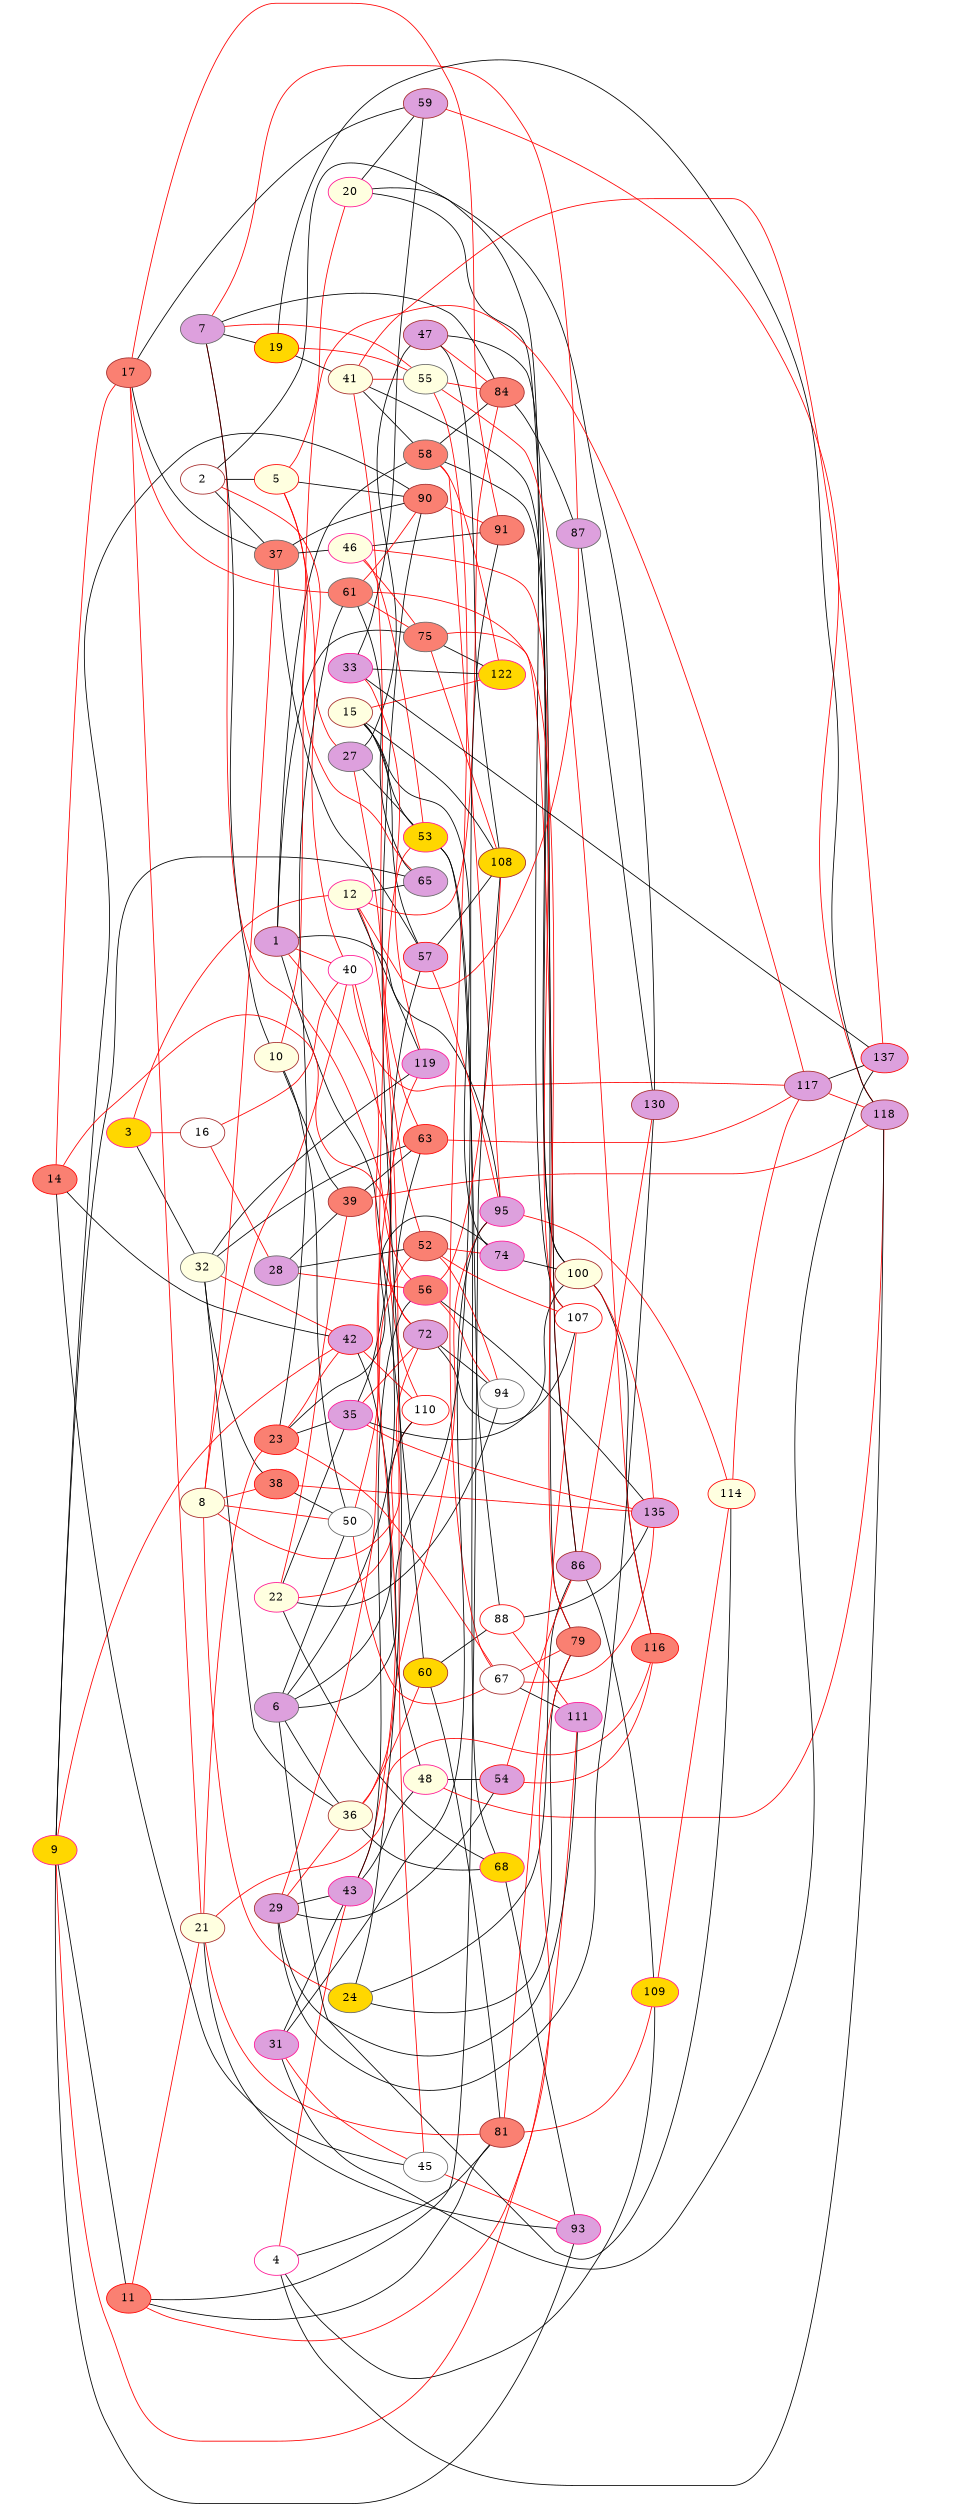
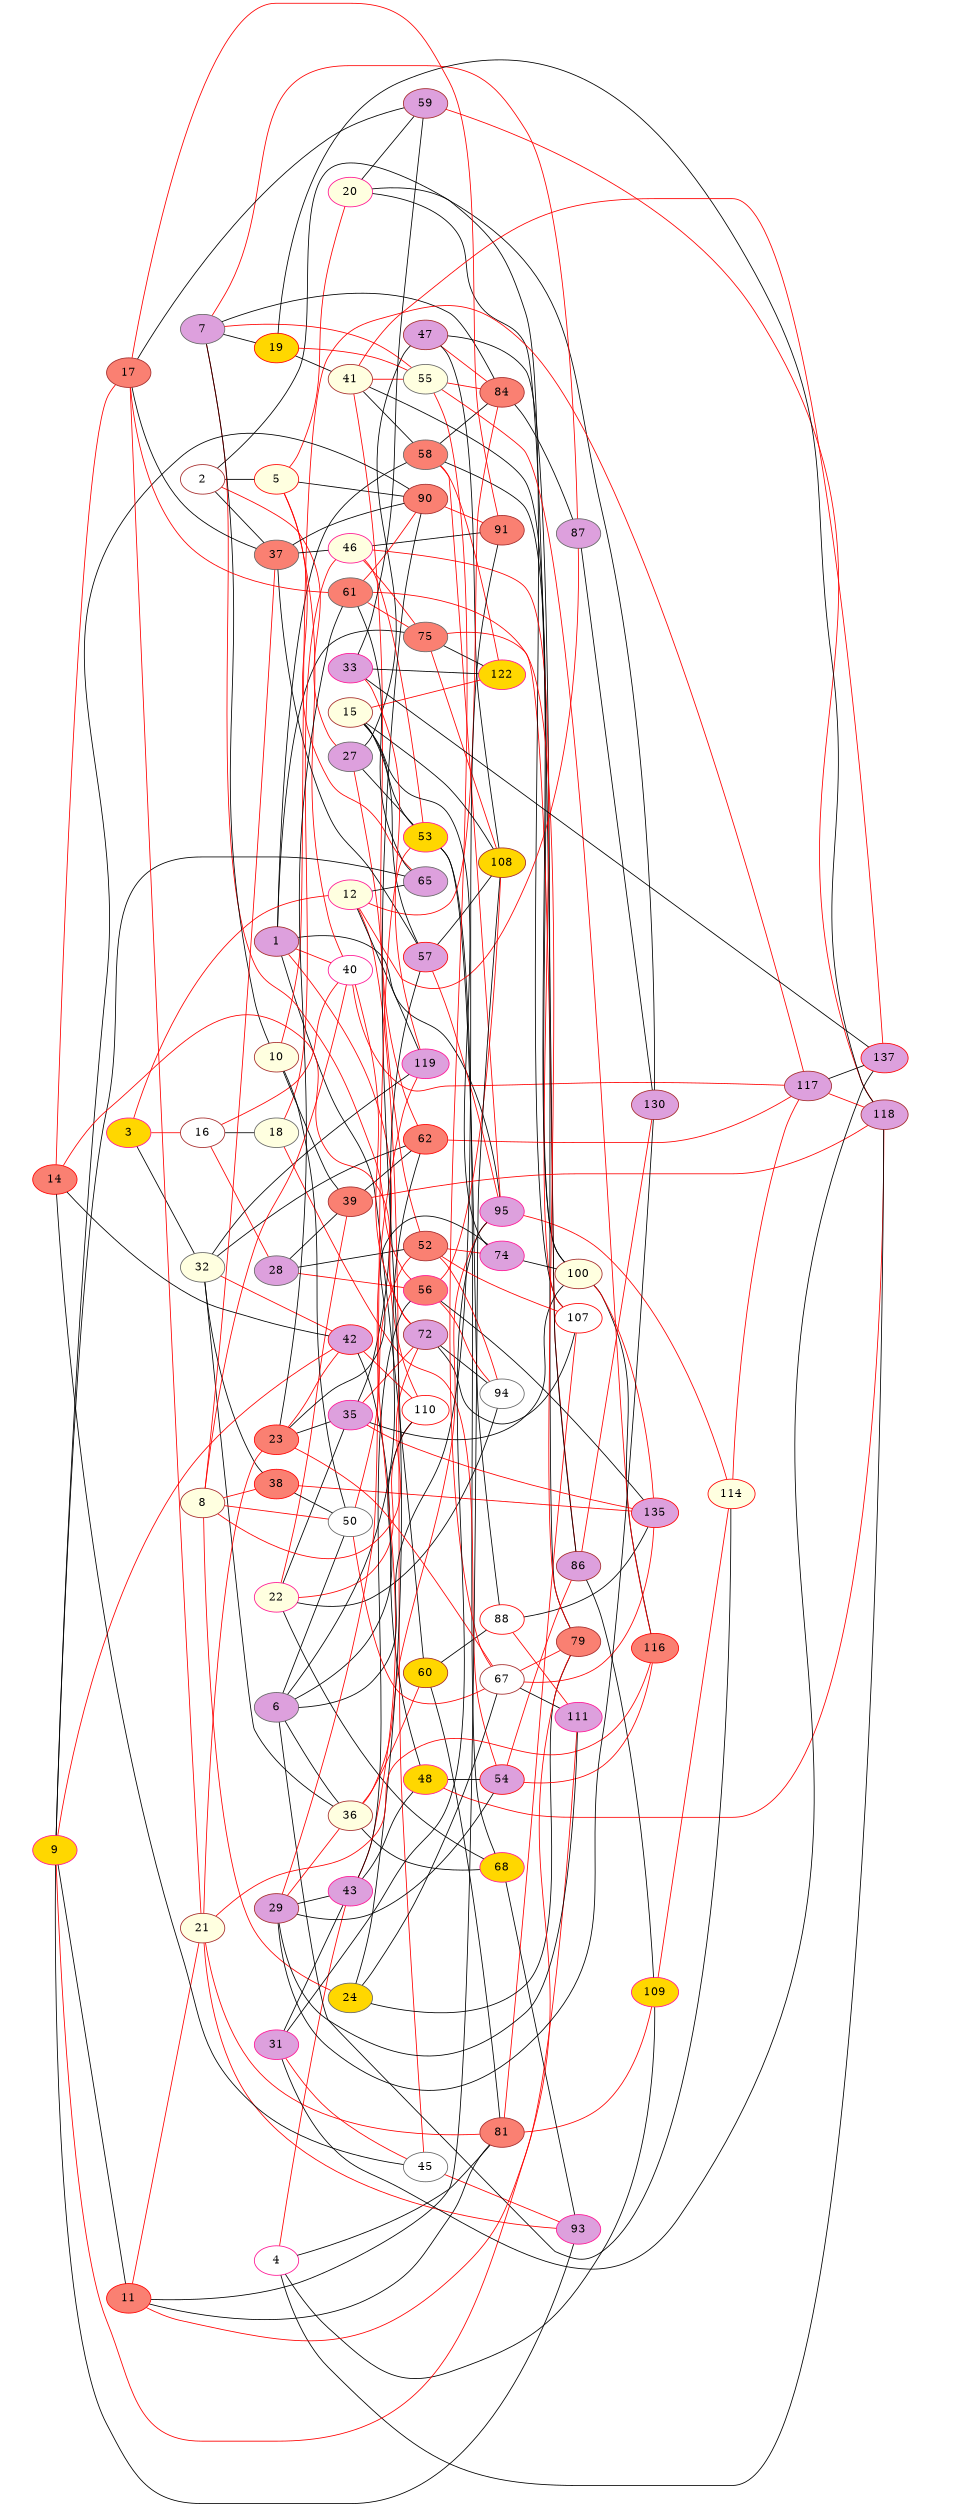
none -> (277, 1133)
(426, 1139) -> (426, 1139)
(426, 1780) -> (426, 1780)
(535, 1866) -> (442, 1845)
(315, 2158) -> (315, 2158)
